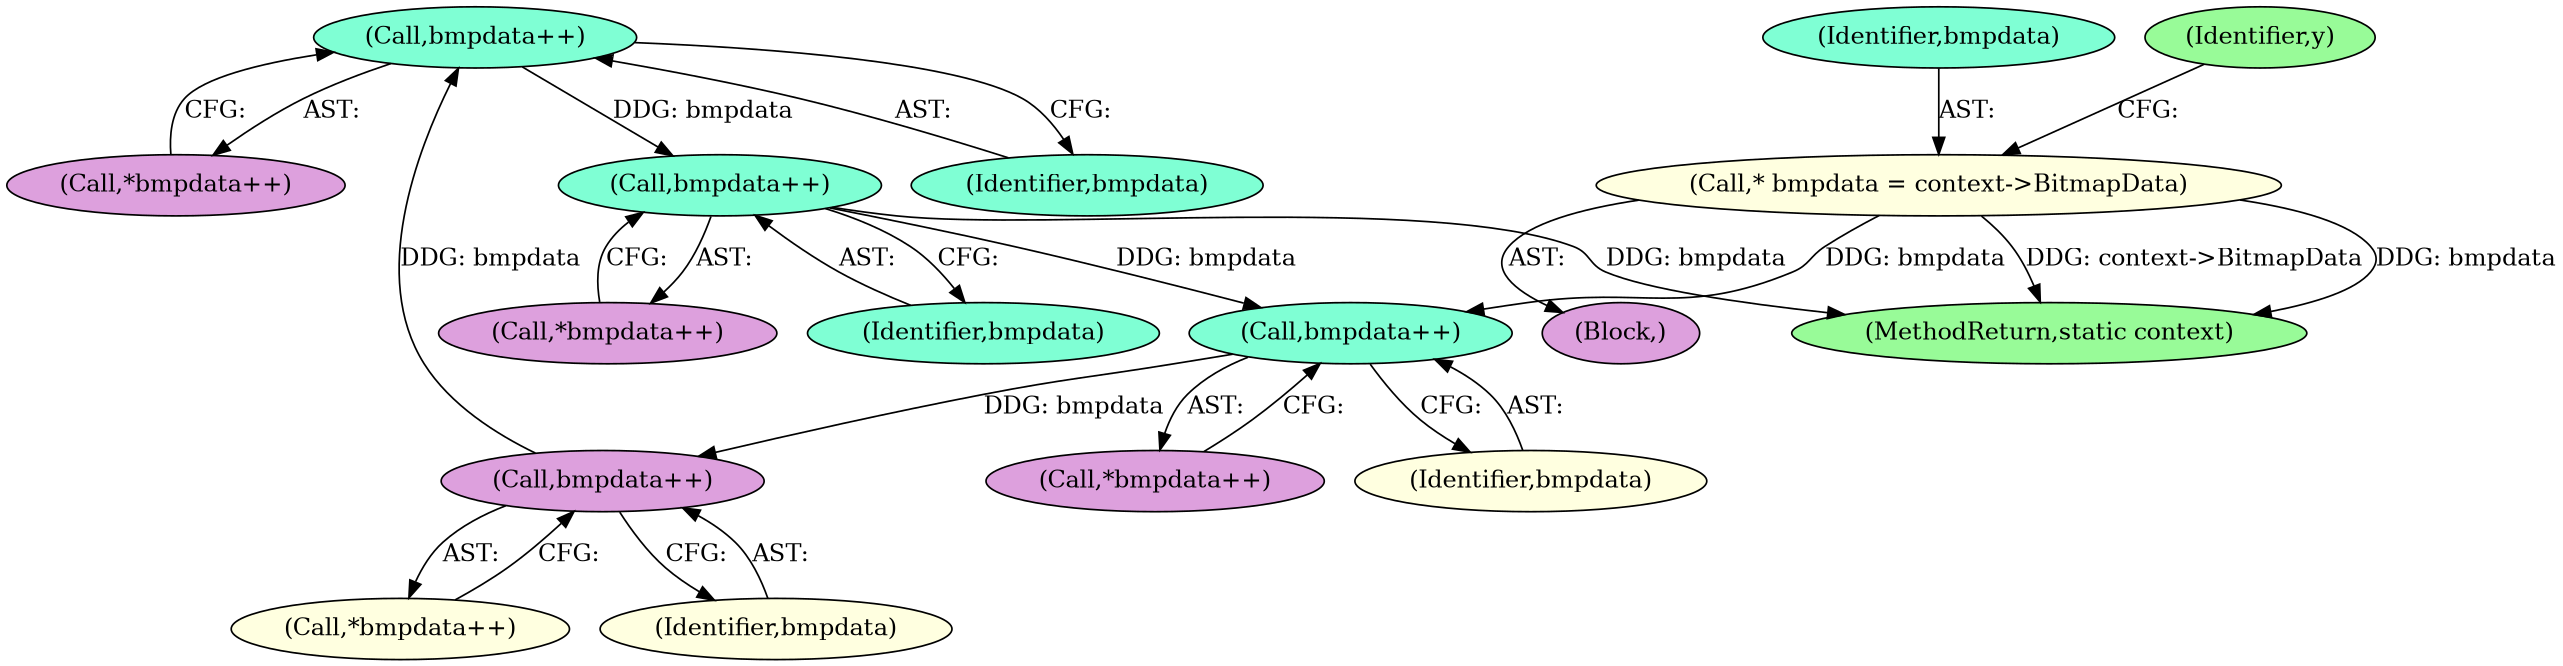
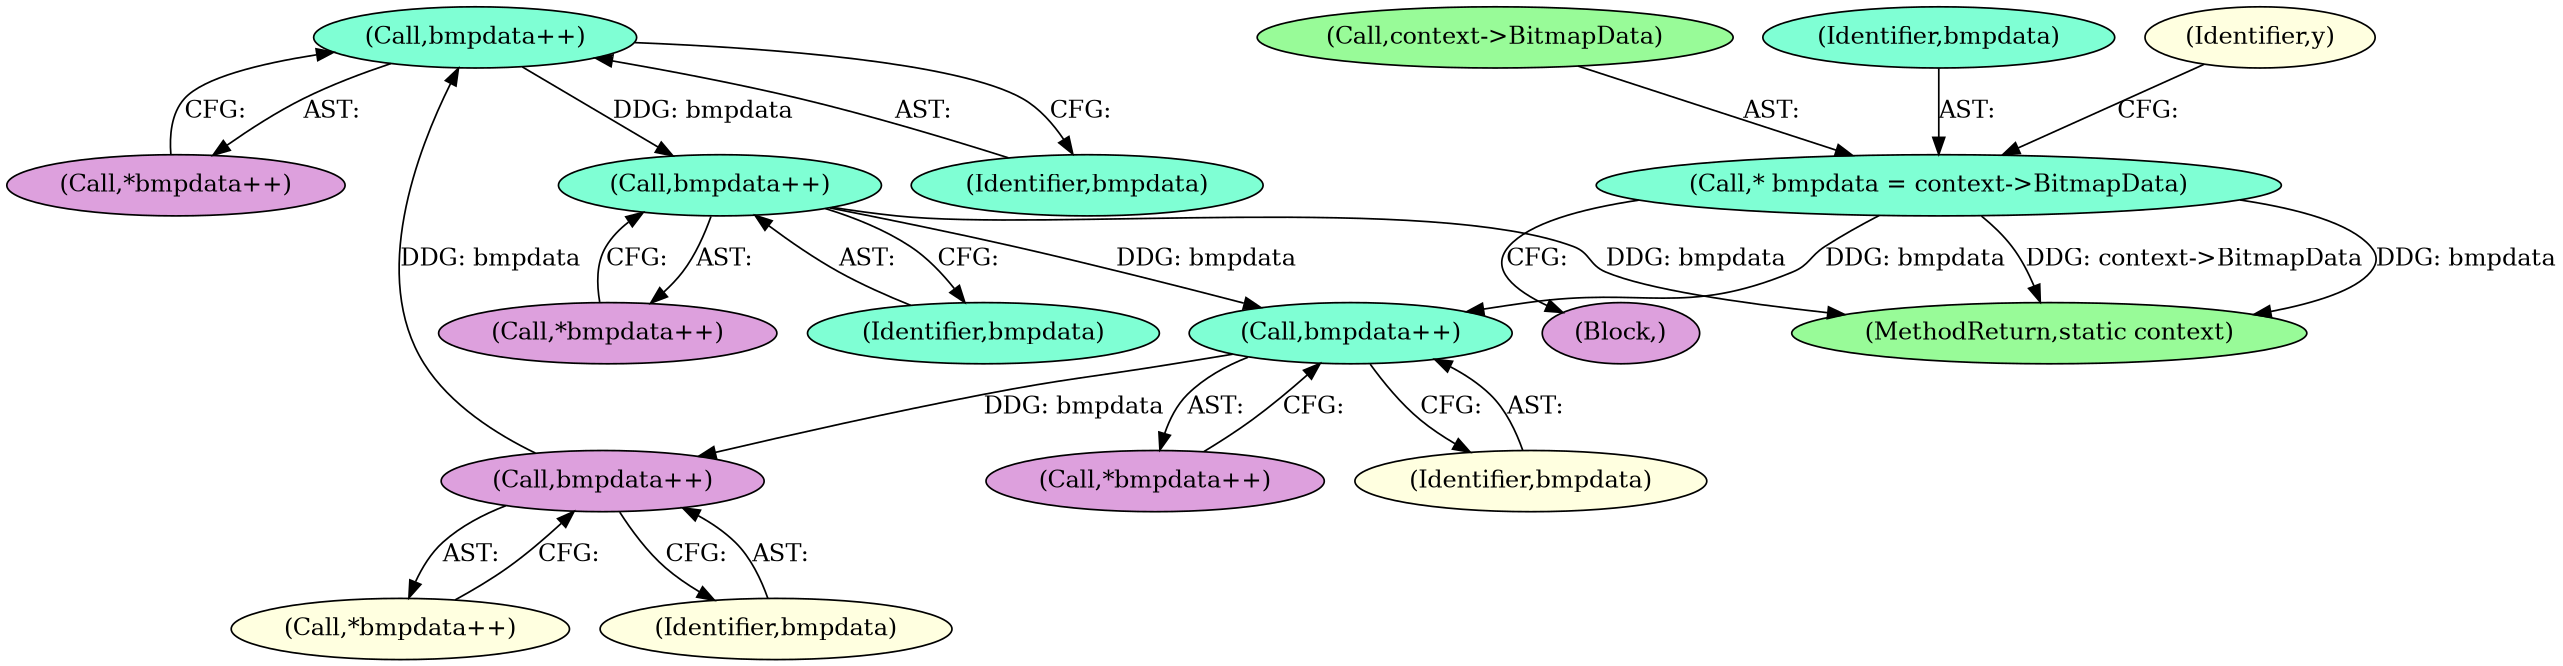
none -> (1495, 37)
(2260, 37) -> (2260, 37)
(1939, 185) -> (1939, 185)
(1541, 259) -> (1541, 259)
